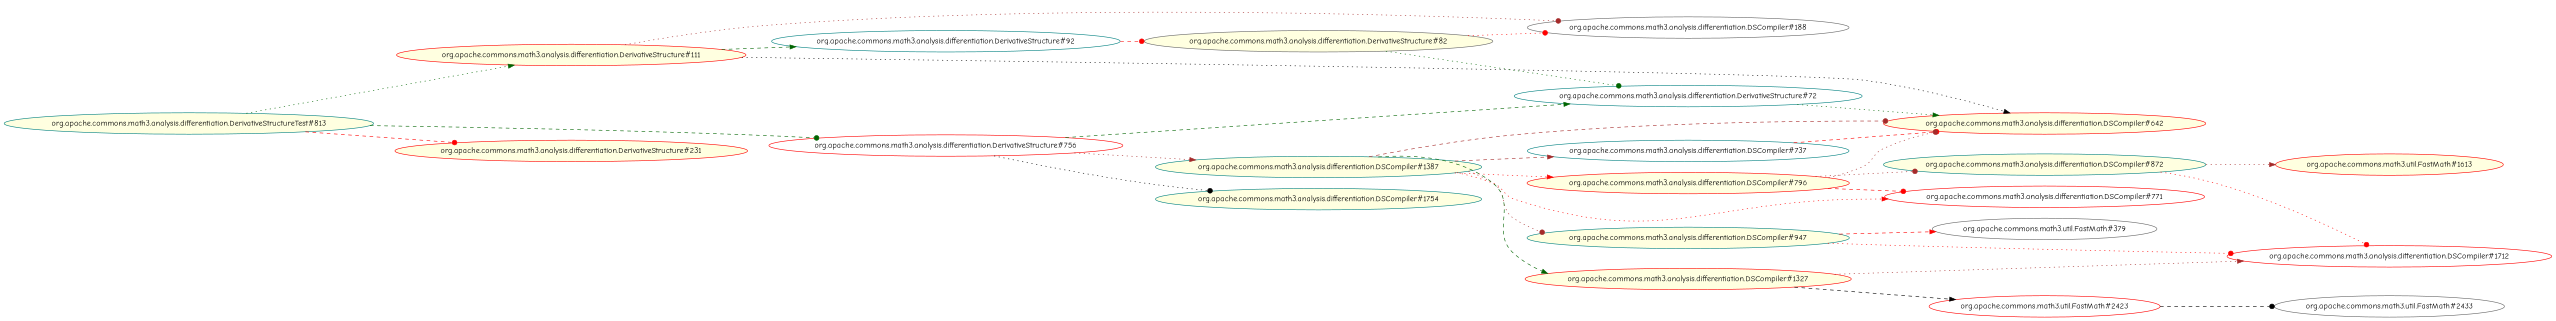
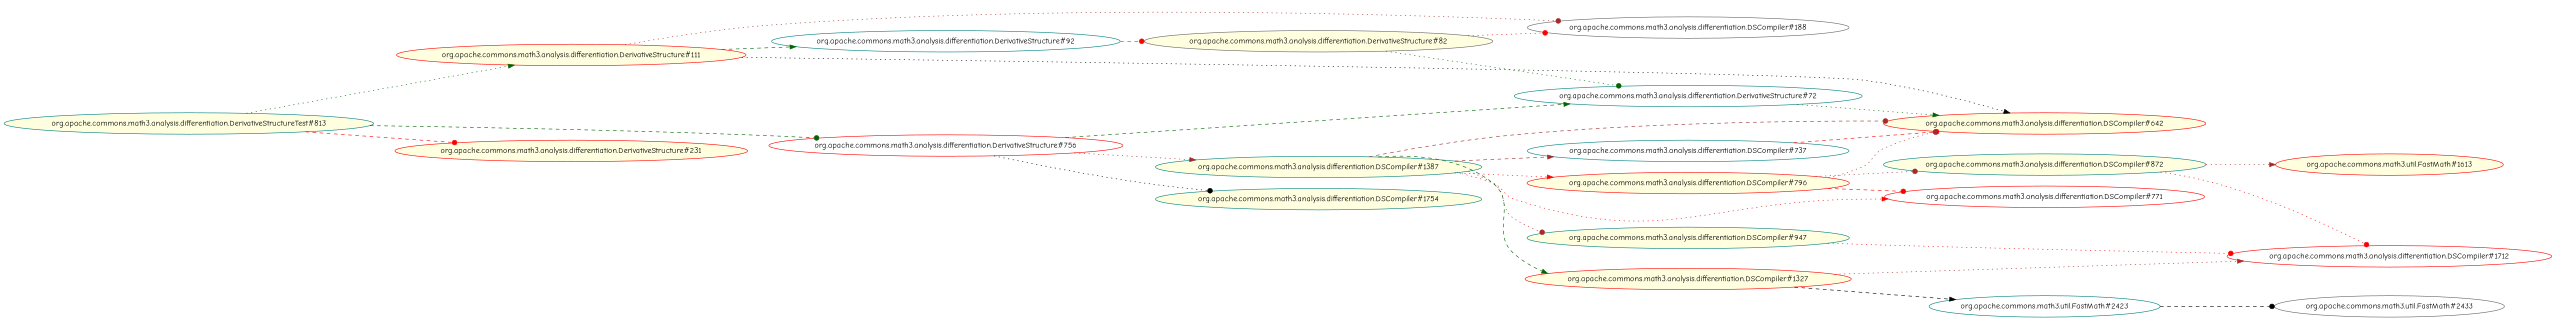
(2045, 229) -> none
(2045, 306) -> (2045, 306)
